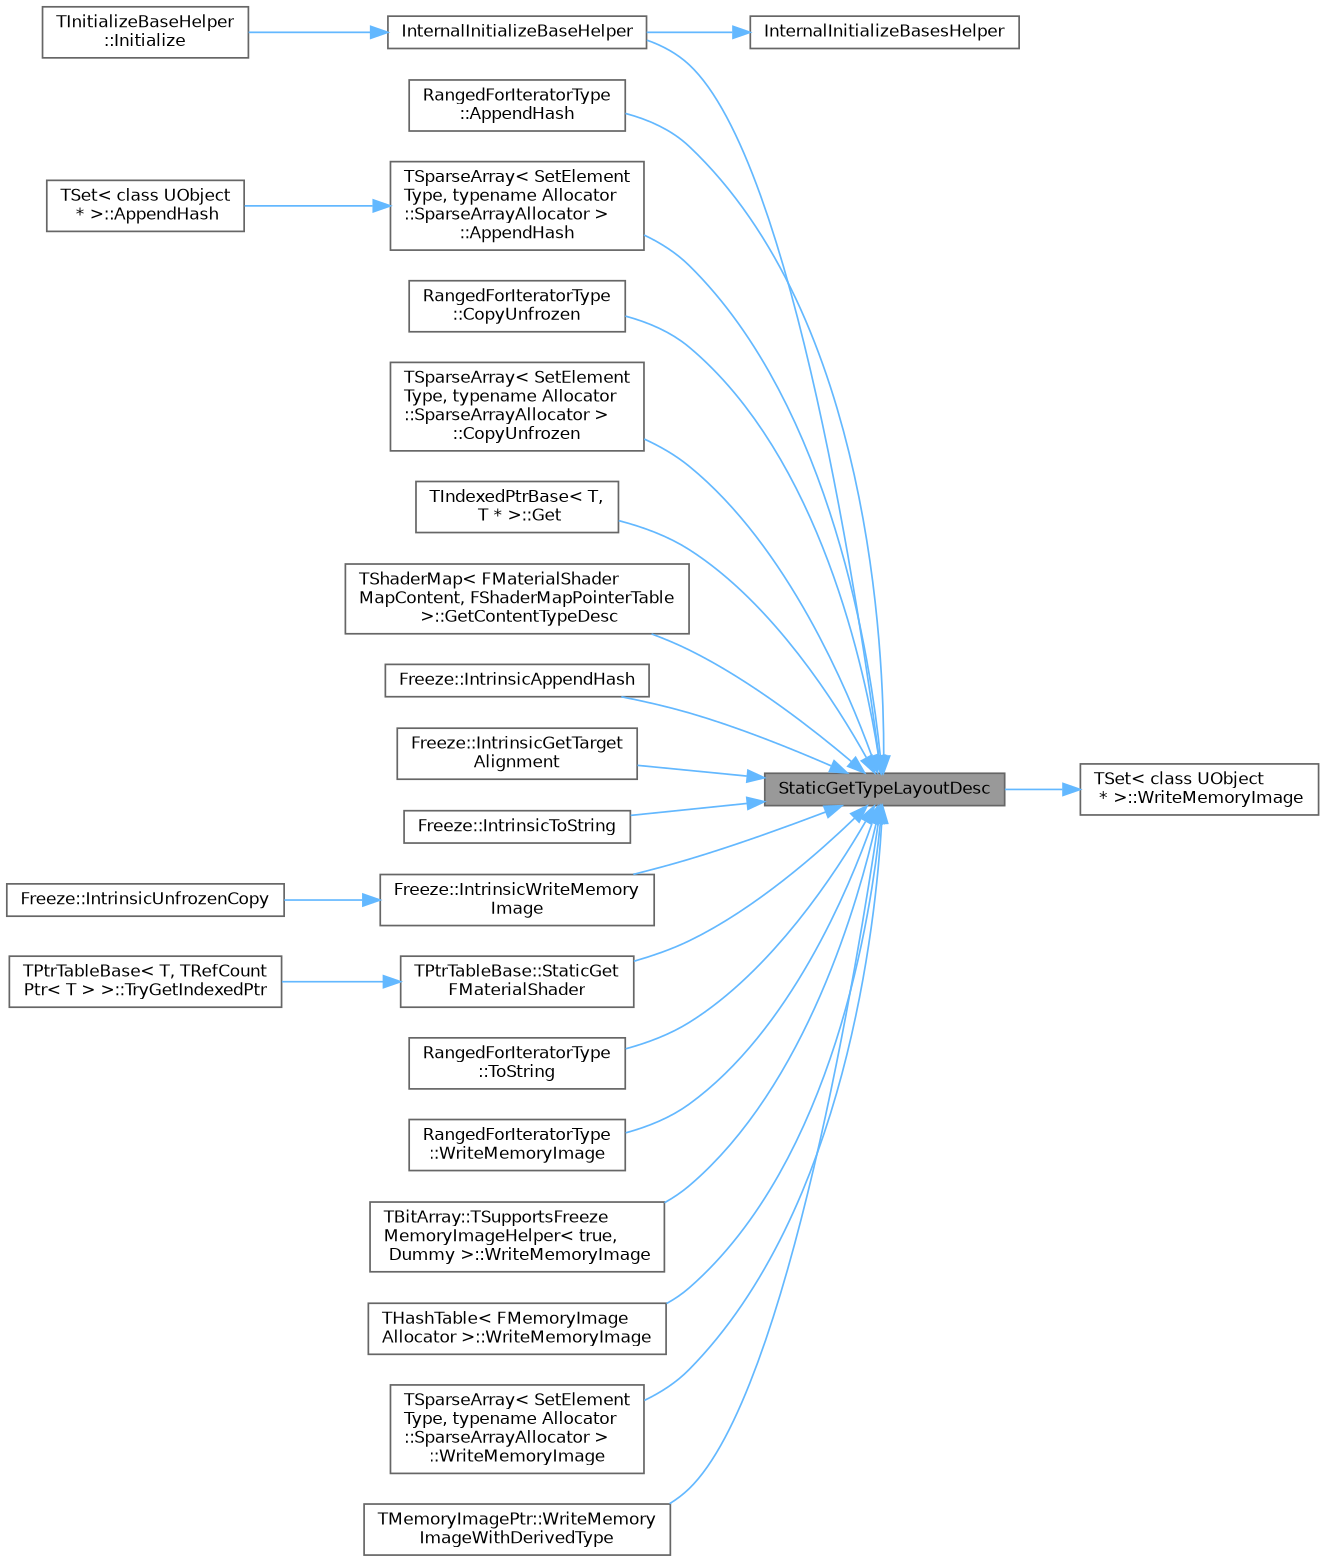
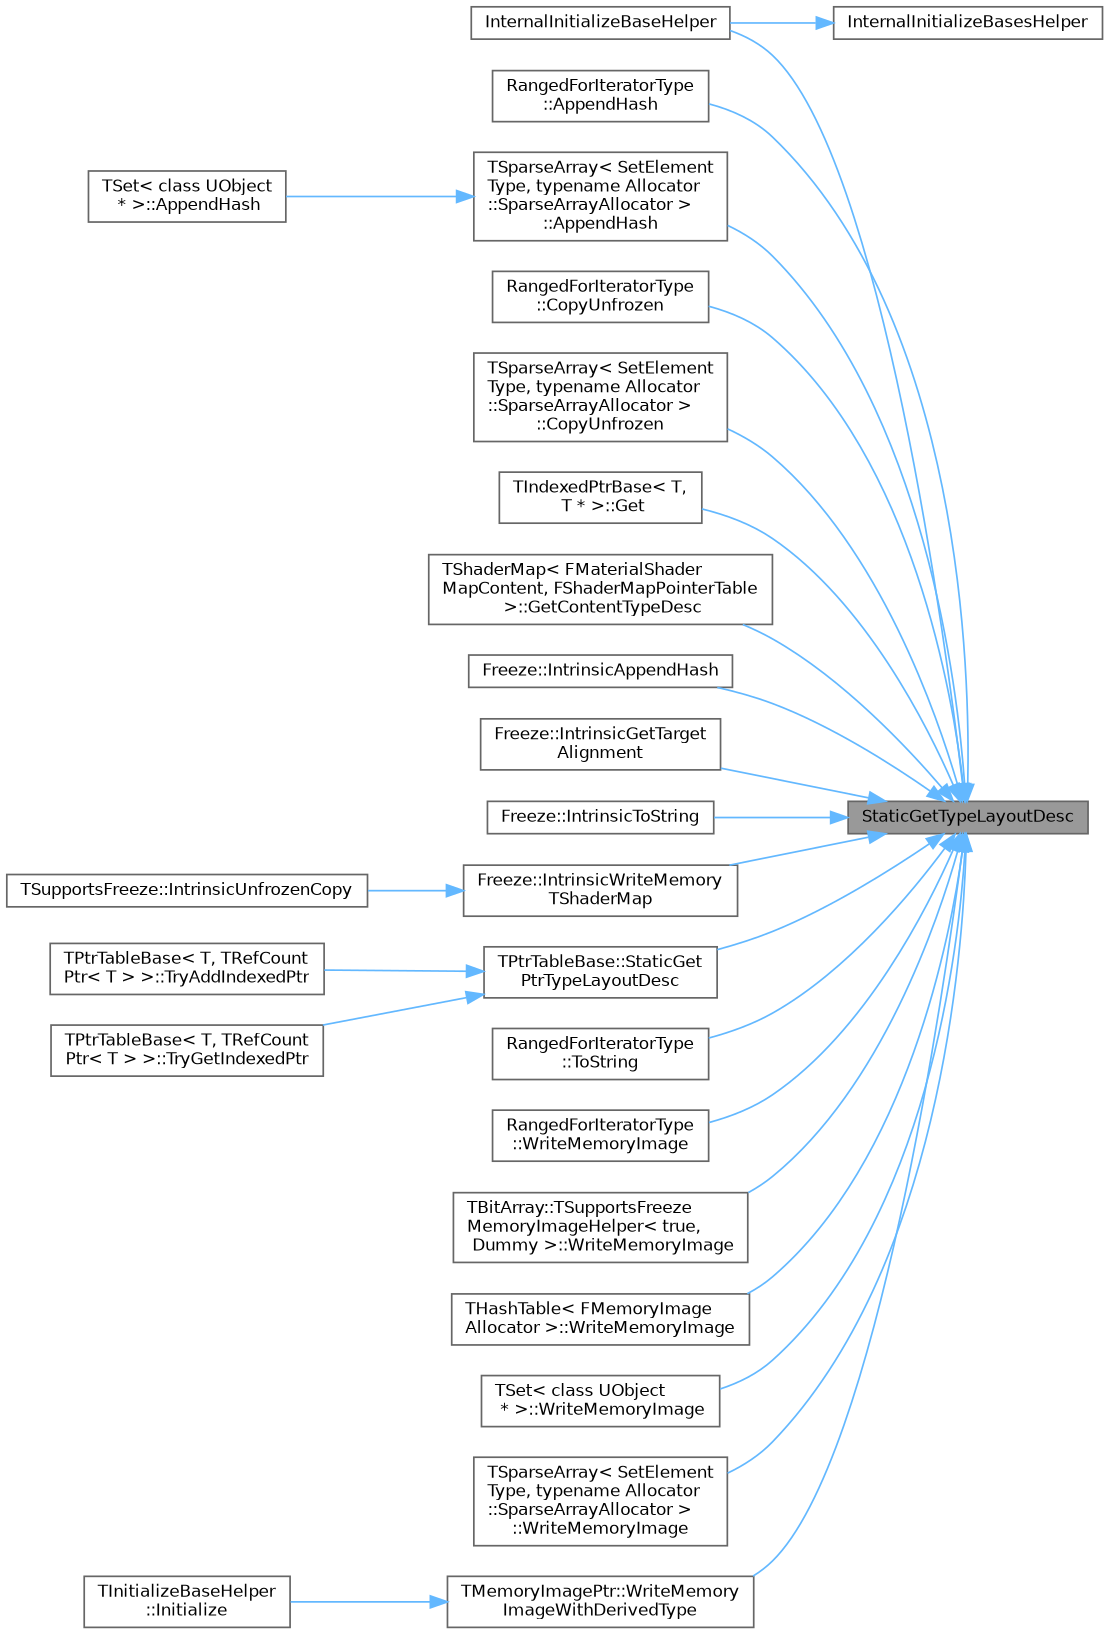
(310, 32) -> (360, 1602)
(1034, 789) -> (898, 1167)
(145, 900) -> (187, 891)
(517, 900) -> (601, 891)
none -> (187, 969)
(517, 982) -> (601, 972)
